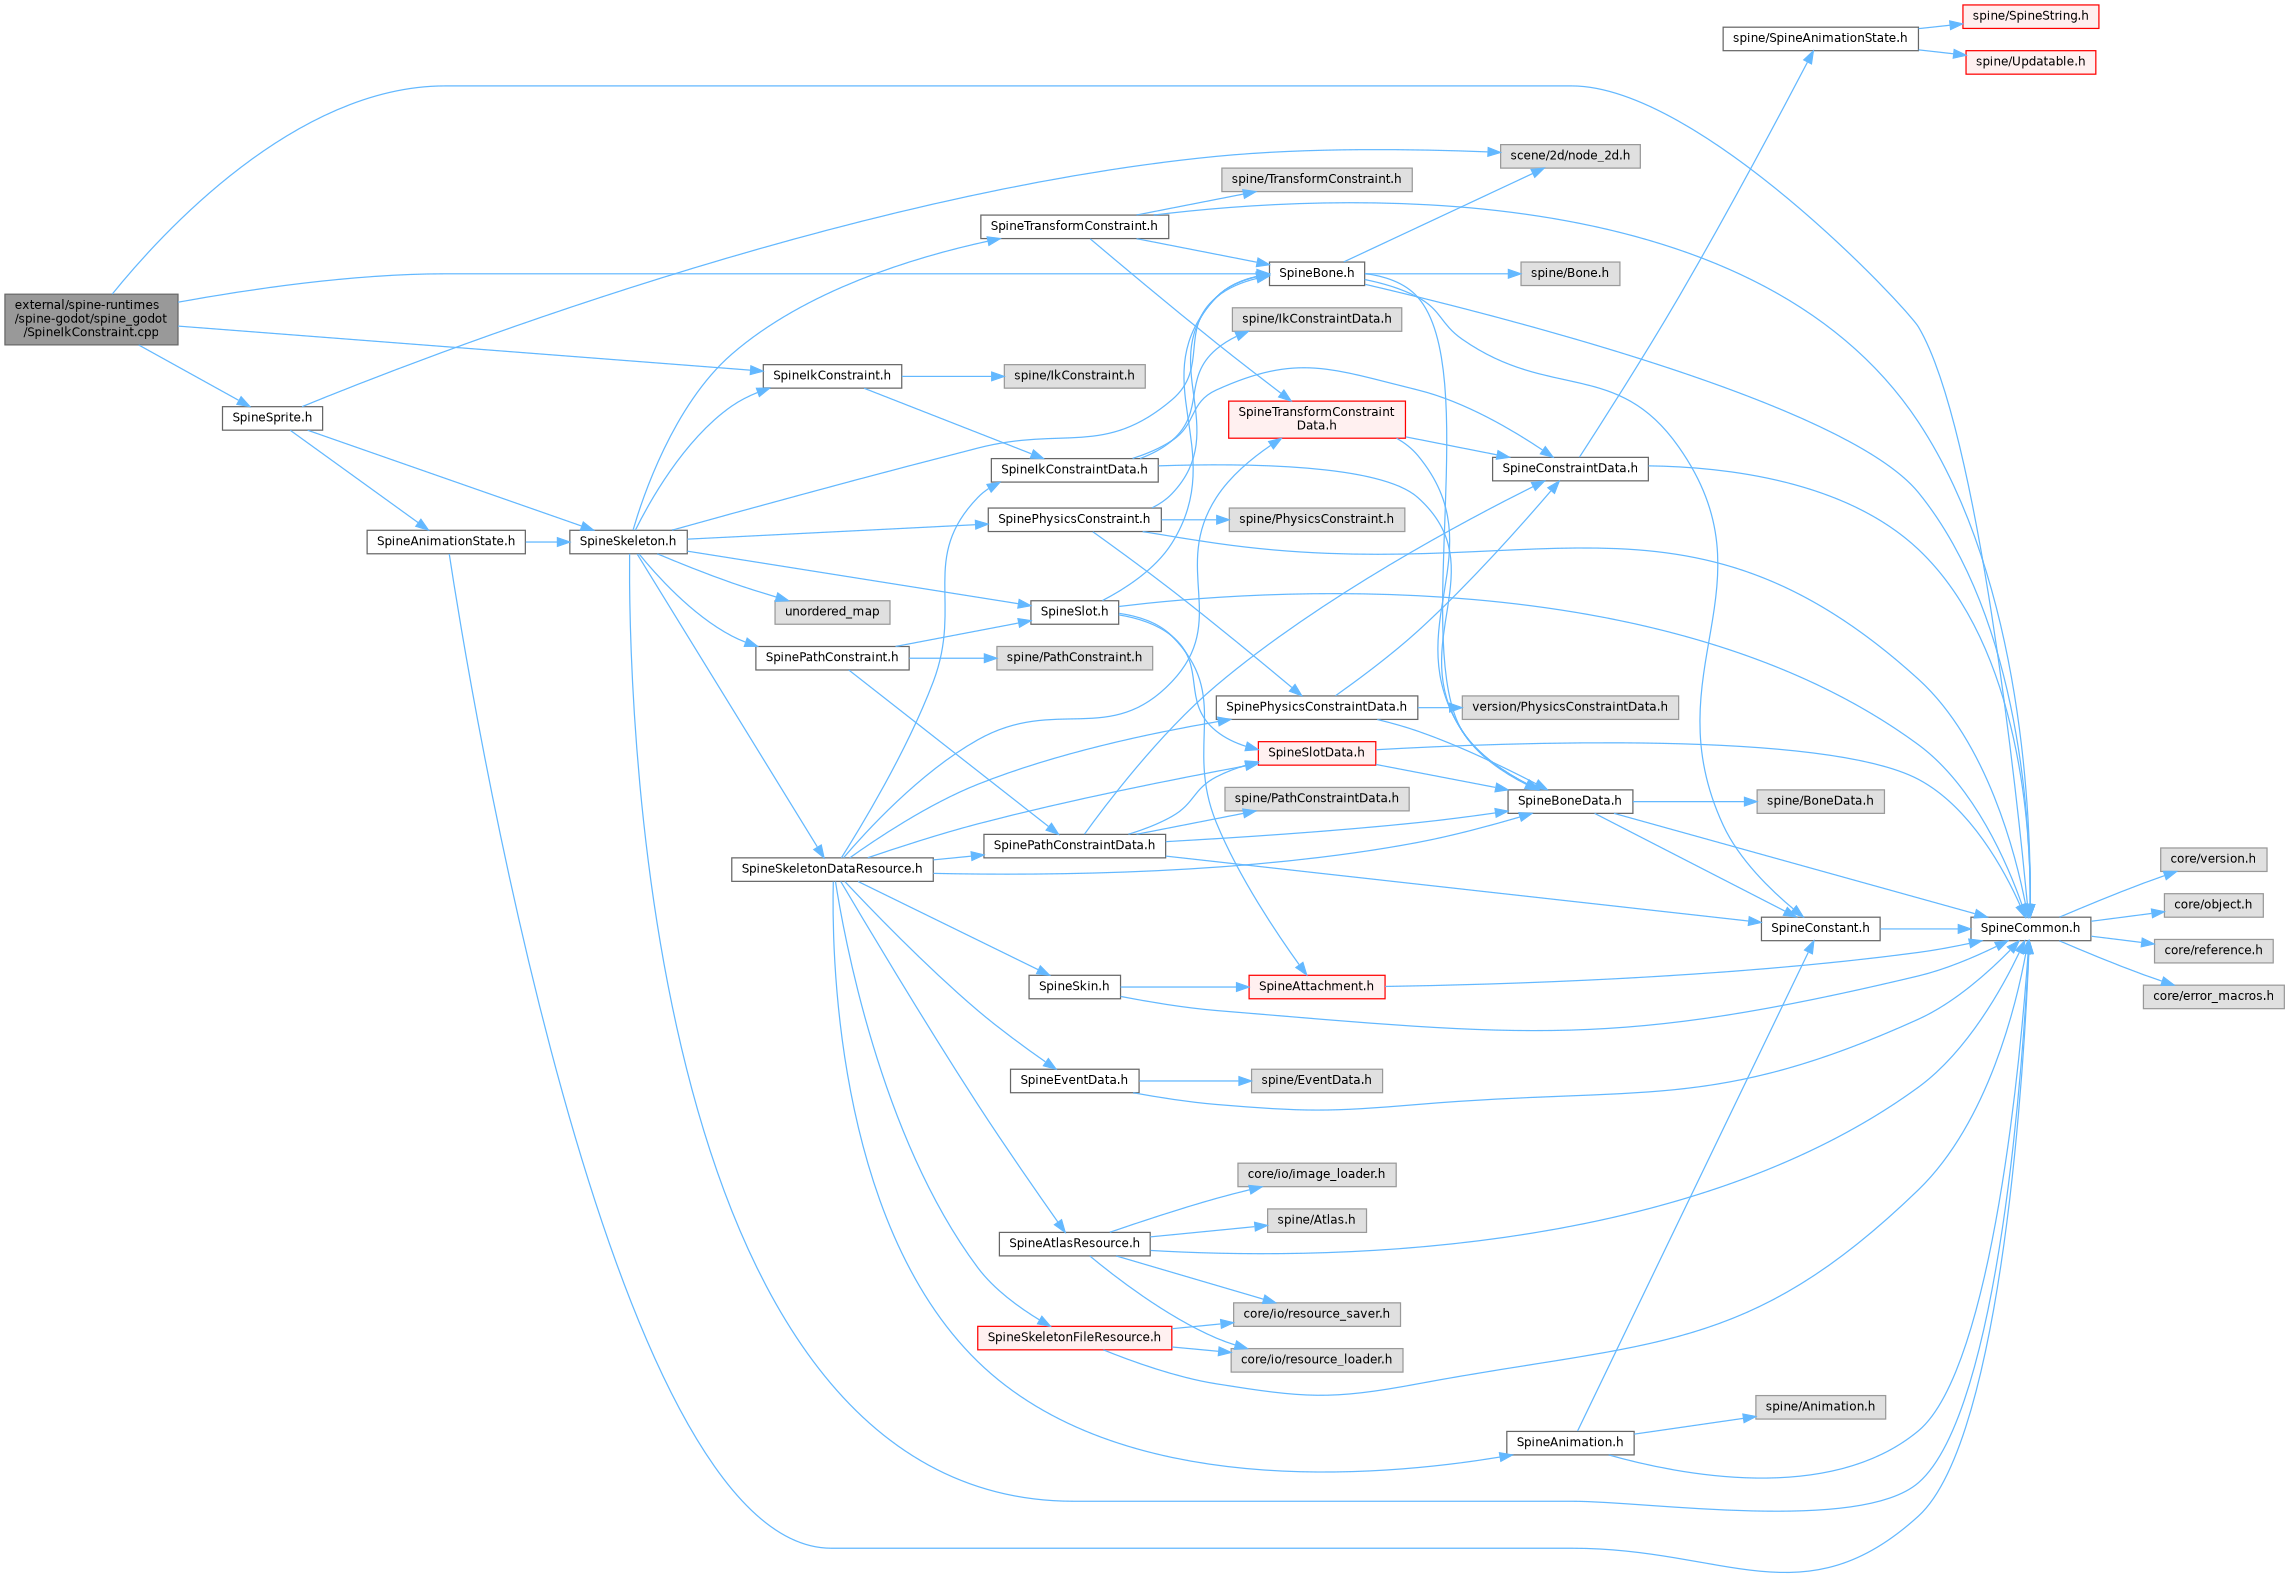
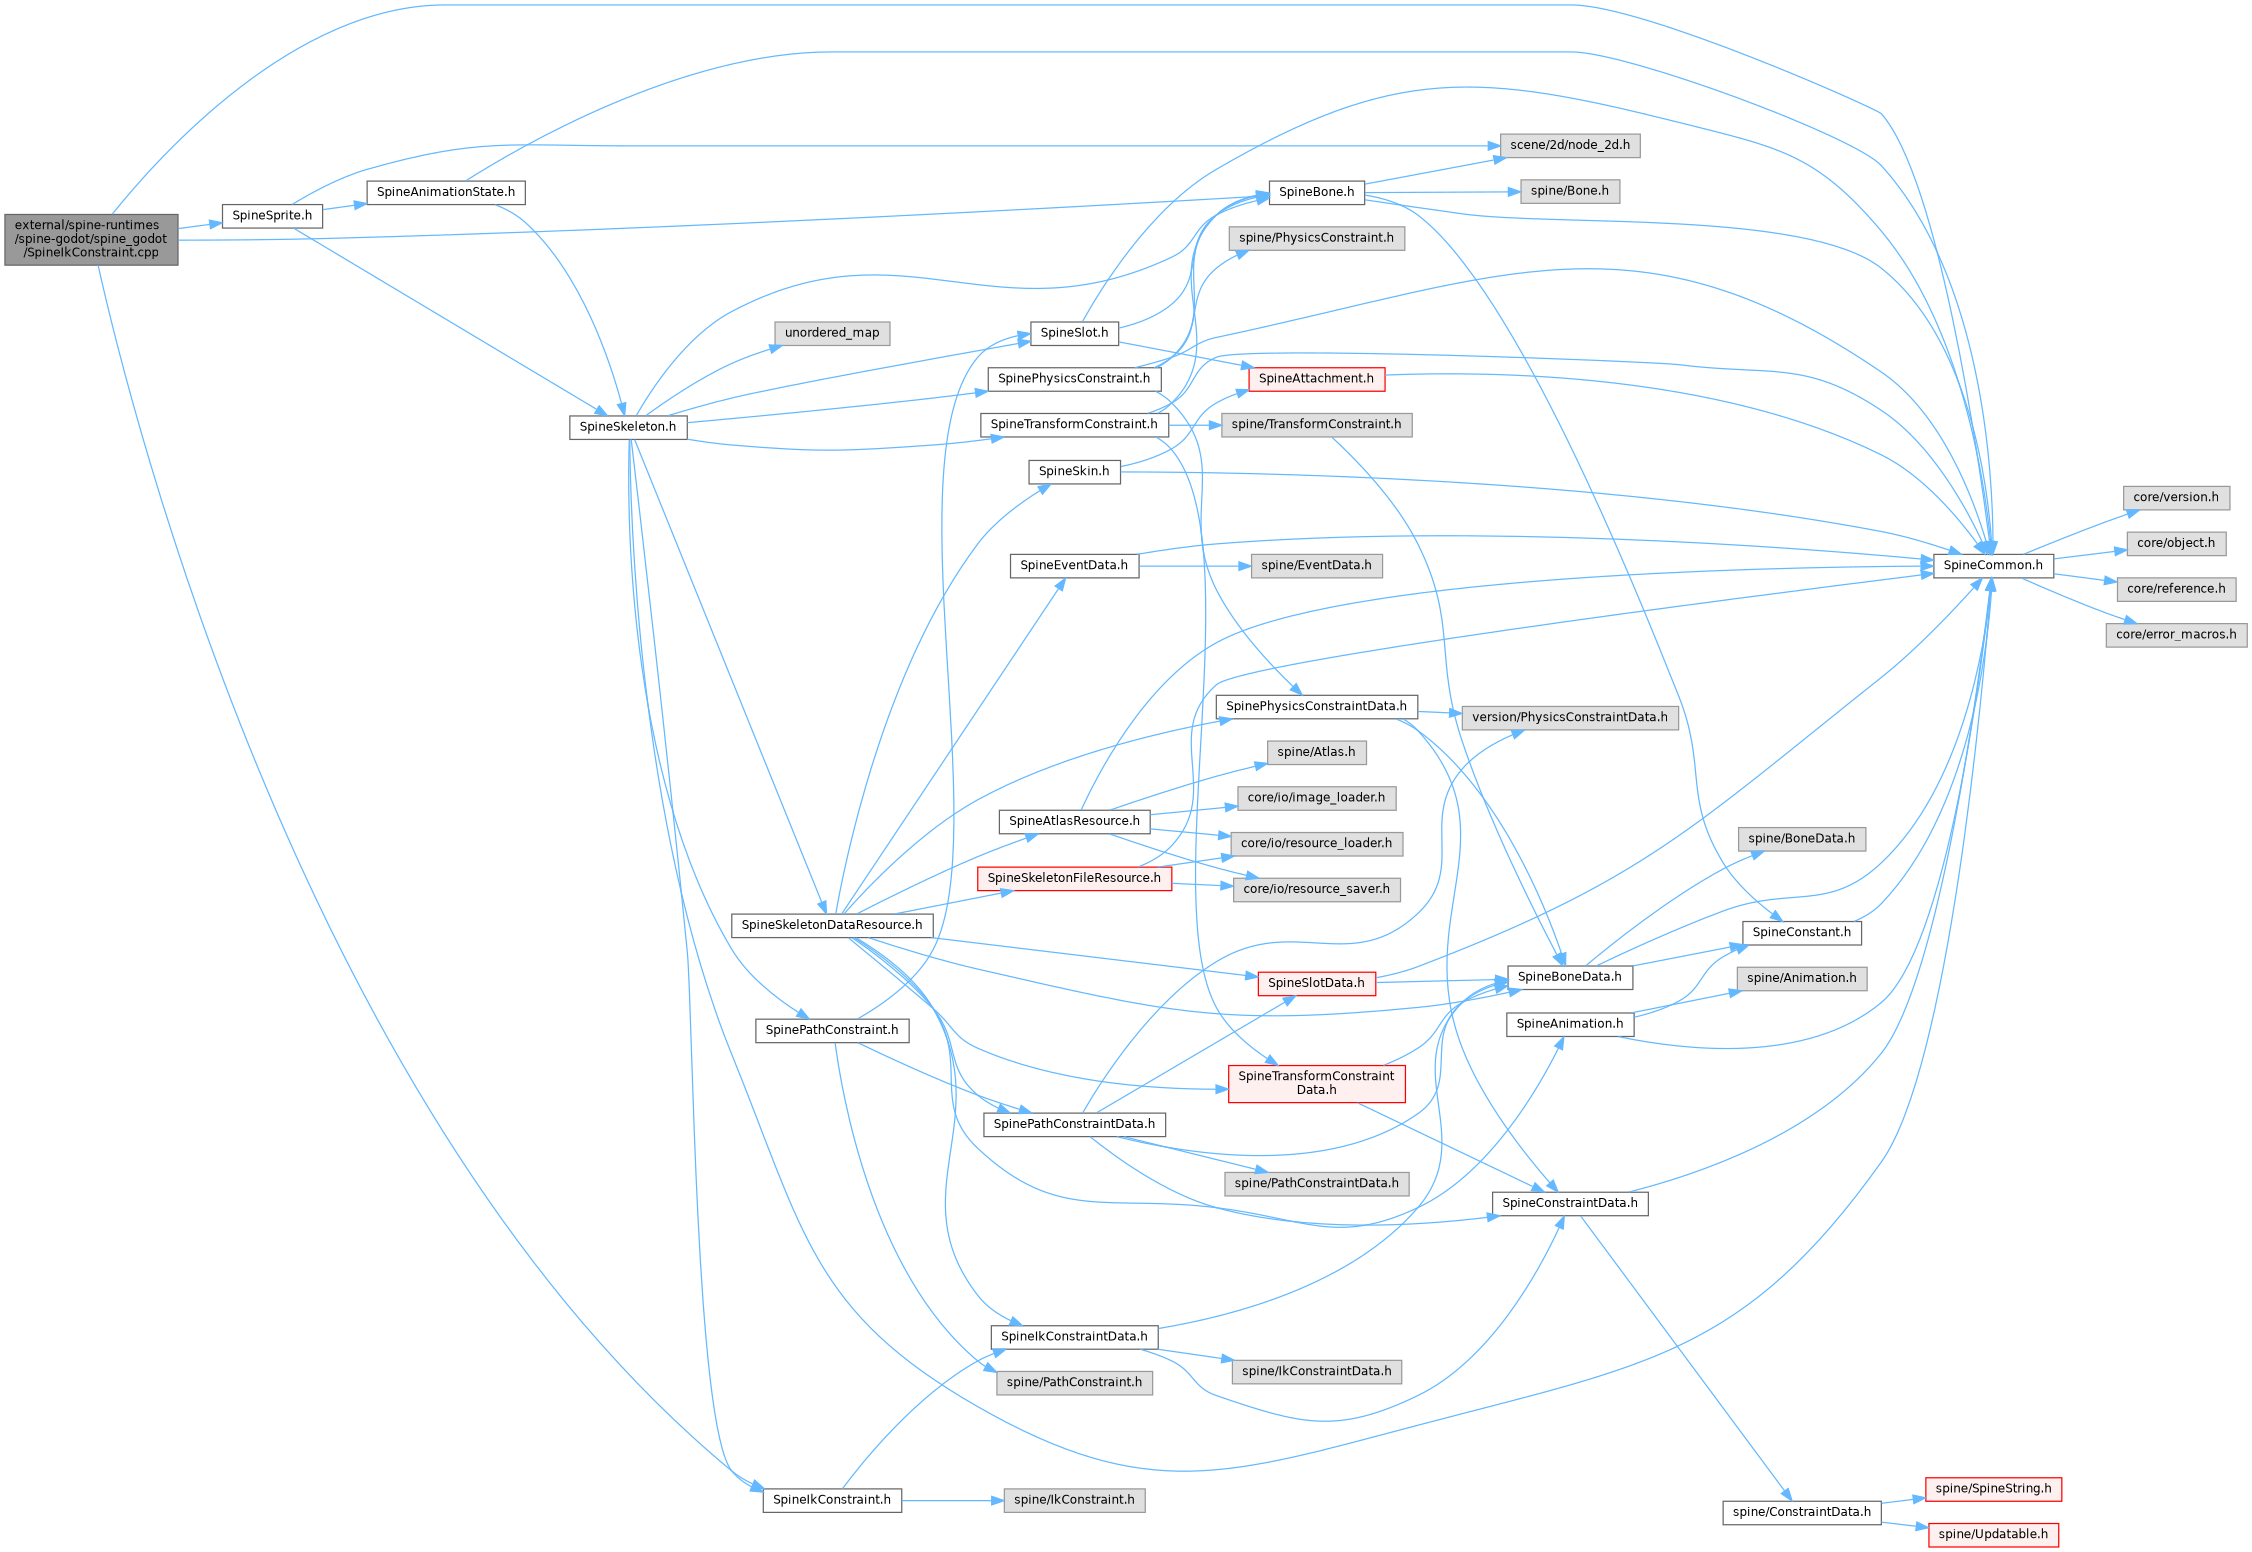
(1821, 39) -> (1802, 1513)
(1446, 482) -> (1449, 689)
(1192, 672) -> none
(1457, 889) -> (1326, 943)
